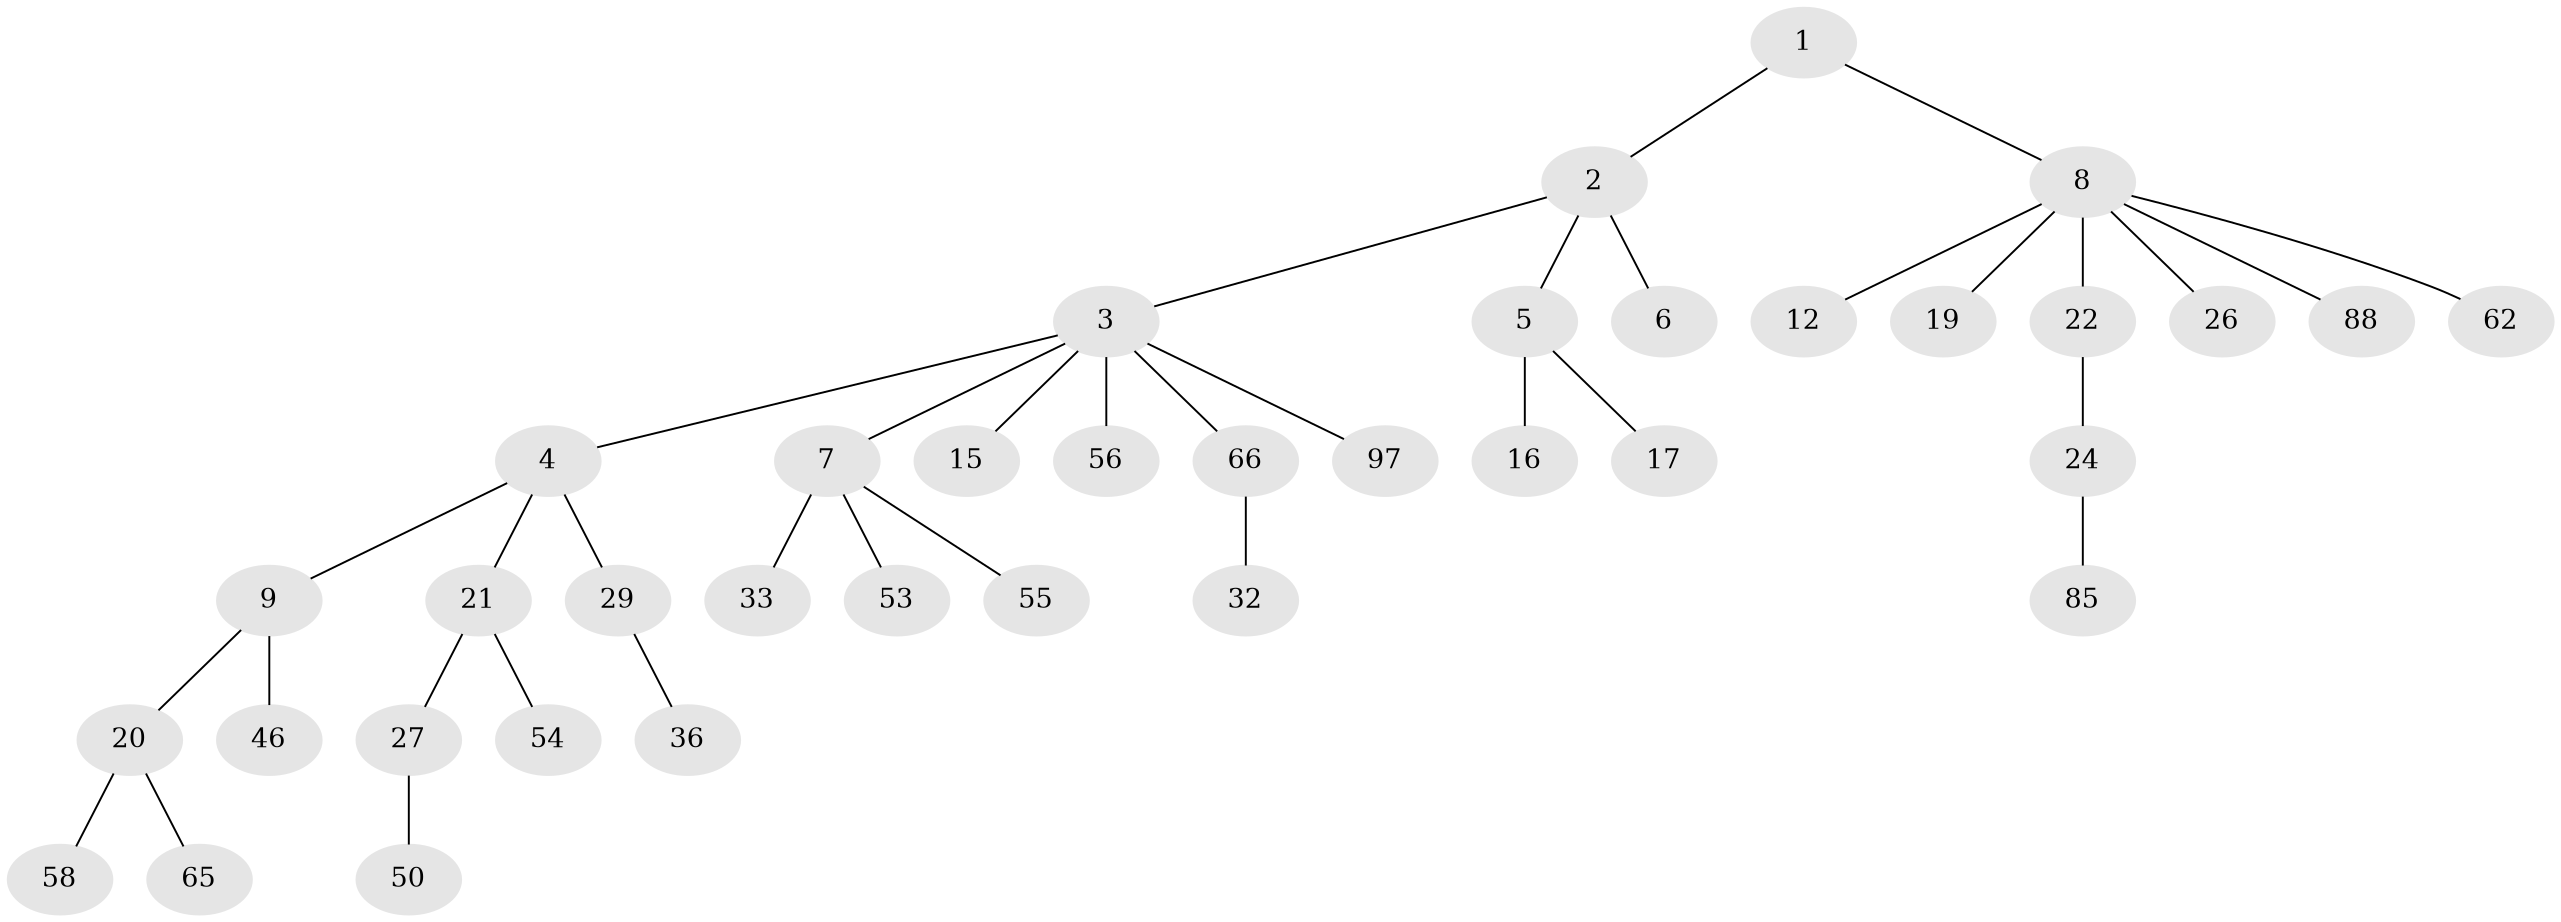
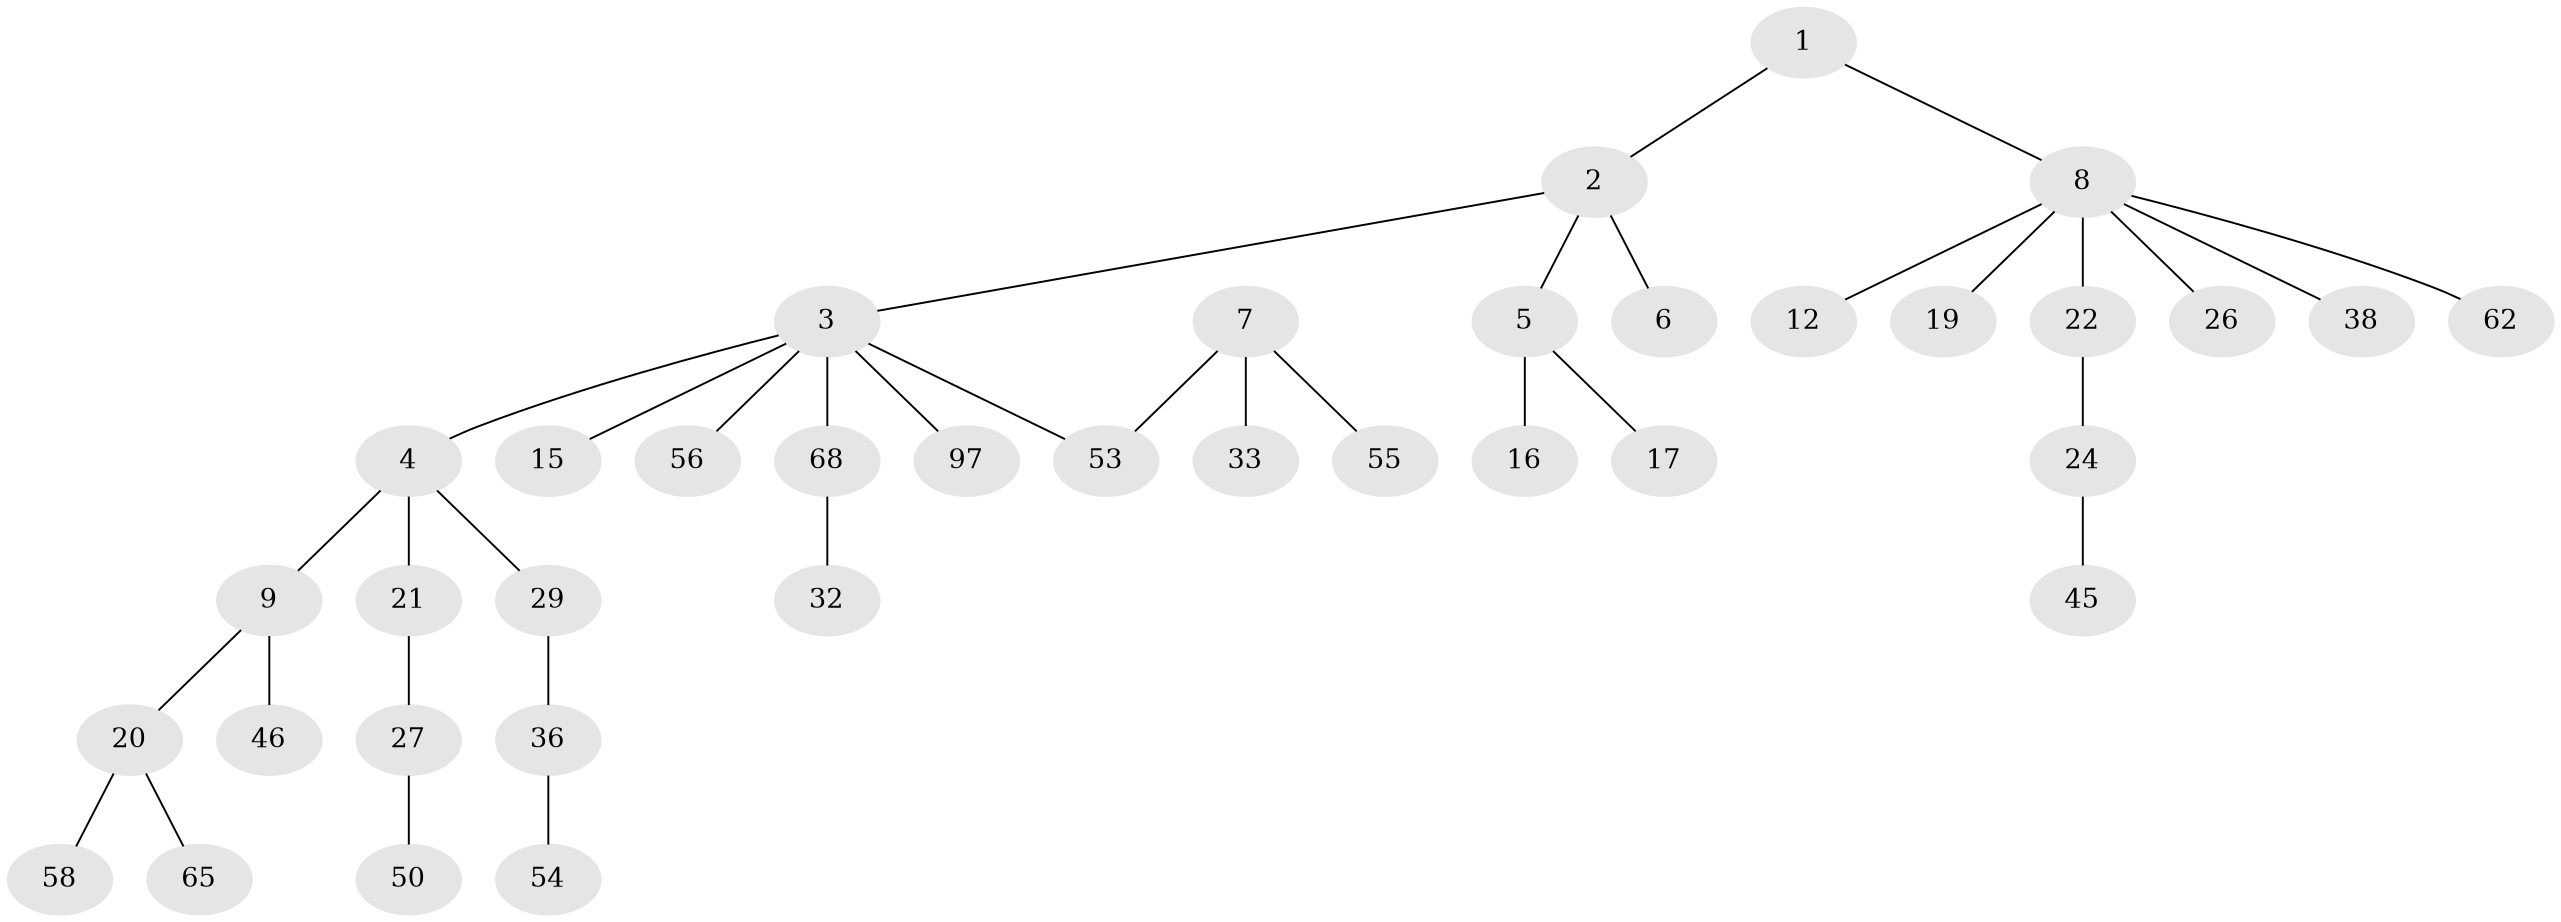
(2362, 322) -> (2362, 322)
(967, 391) -> (967, 391)
(1246, 461) -> (827, 461)
(2083, 601) -> (2083, 601)
(513, 670) -> (548, 810)
